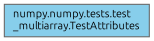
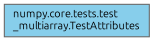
(77, 21) -> (77, 21)
